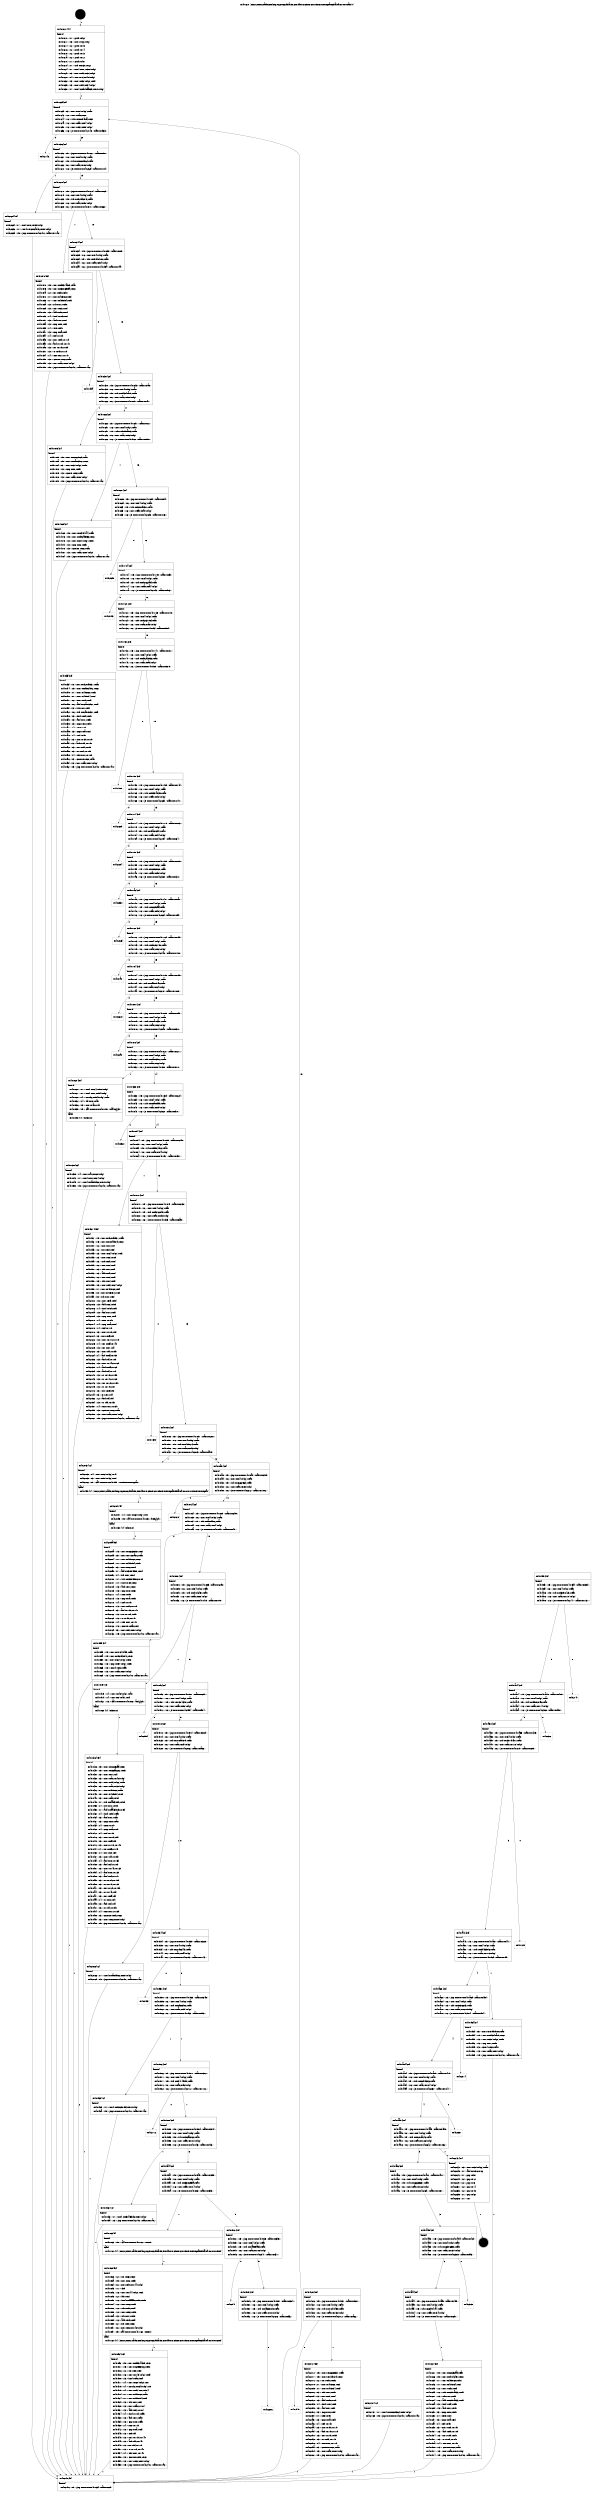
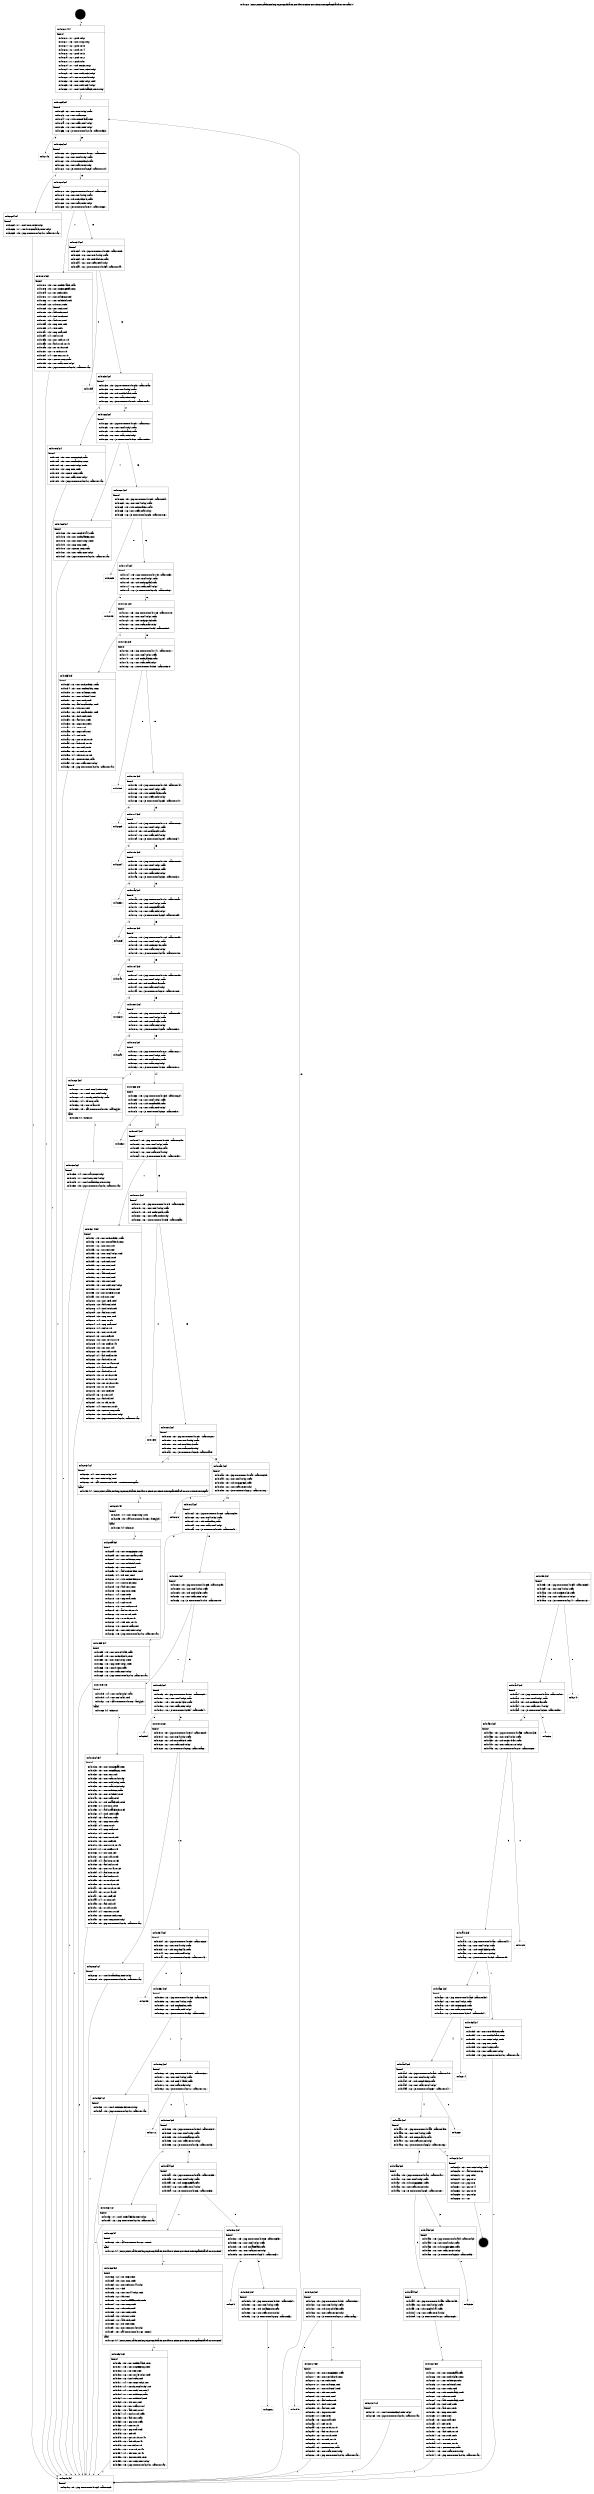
none -> (108, 651)
(440, 2273) -> (415, 2242)
